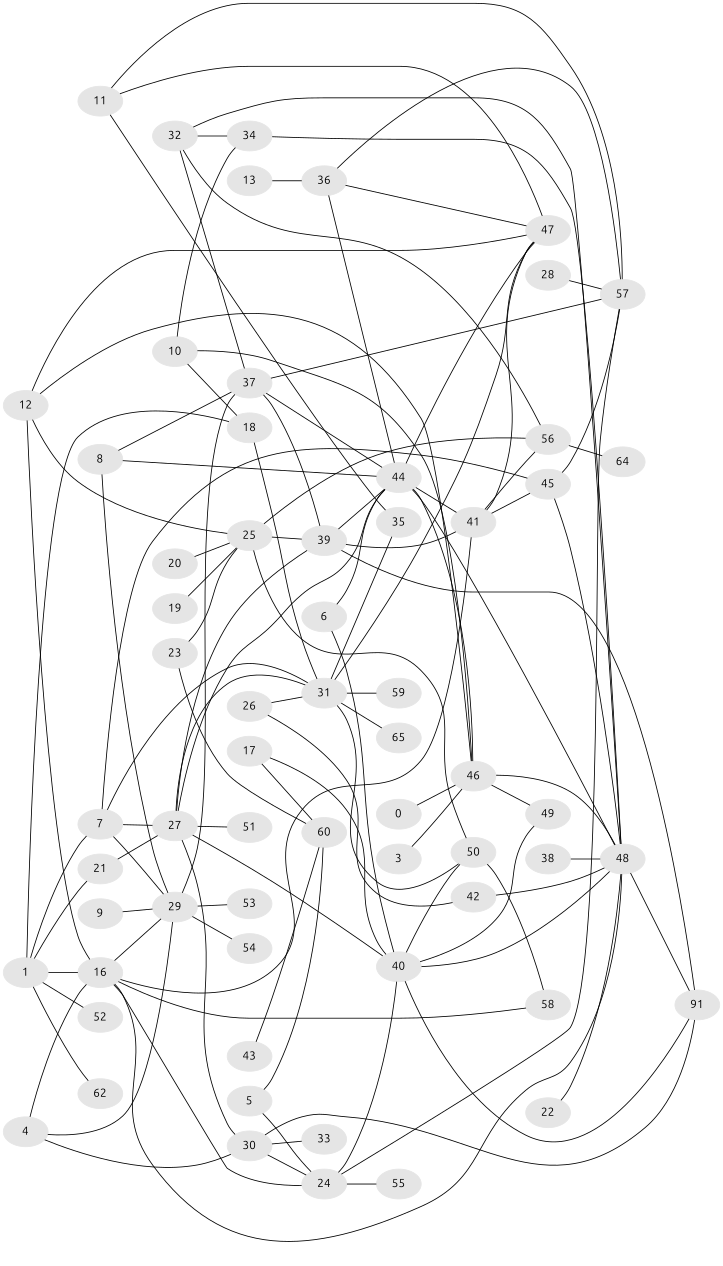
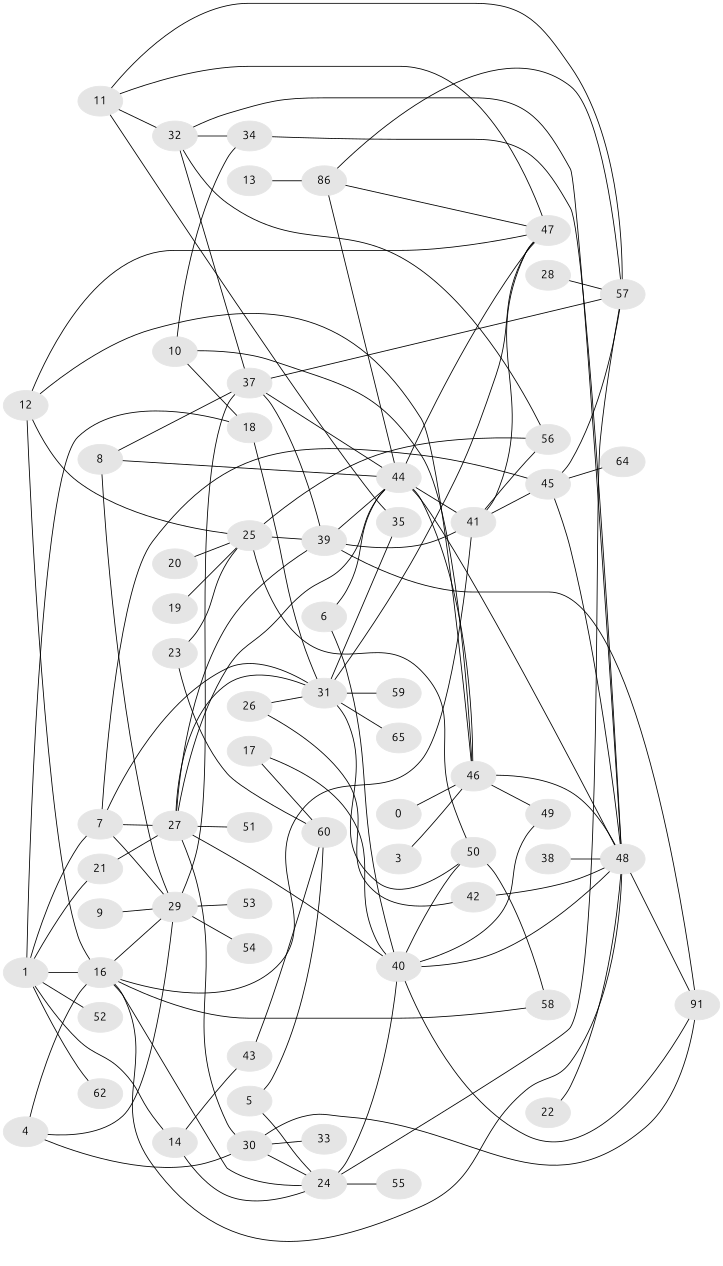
none -> (138, 119)
(324, 181) -> (324, 181)
(586, 451) -> (586, 473)
none -> (175, 1143)
